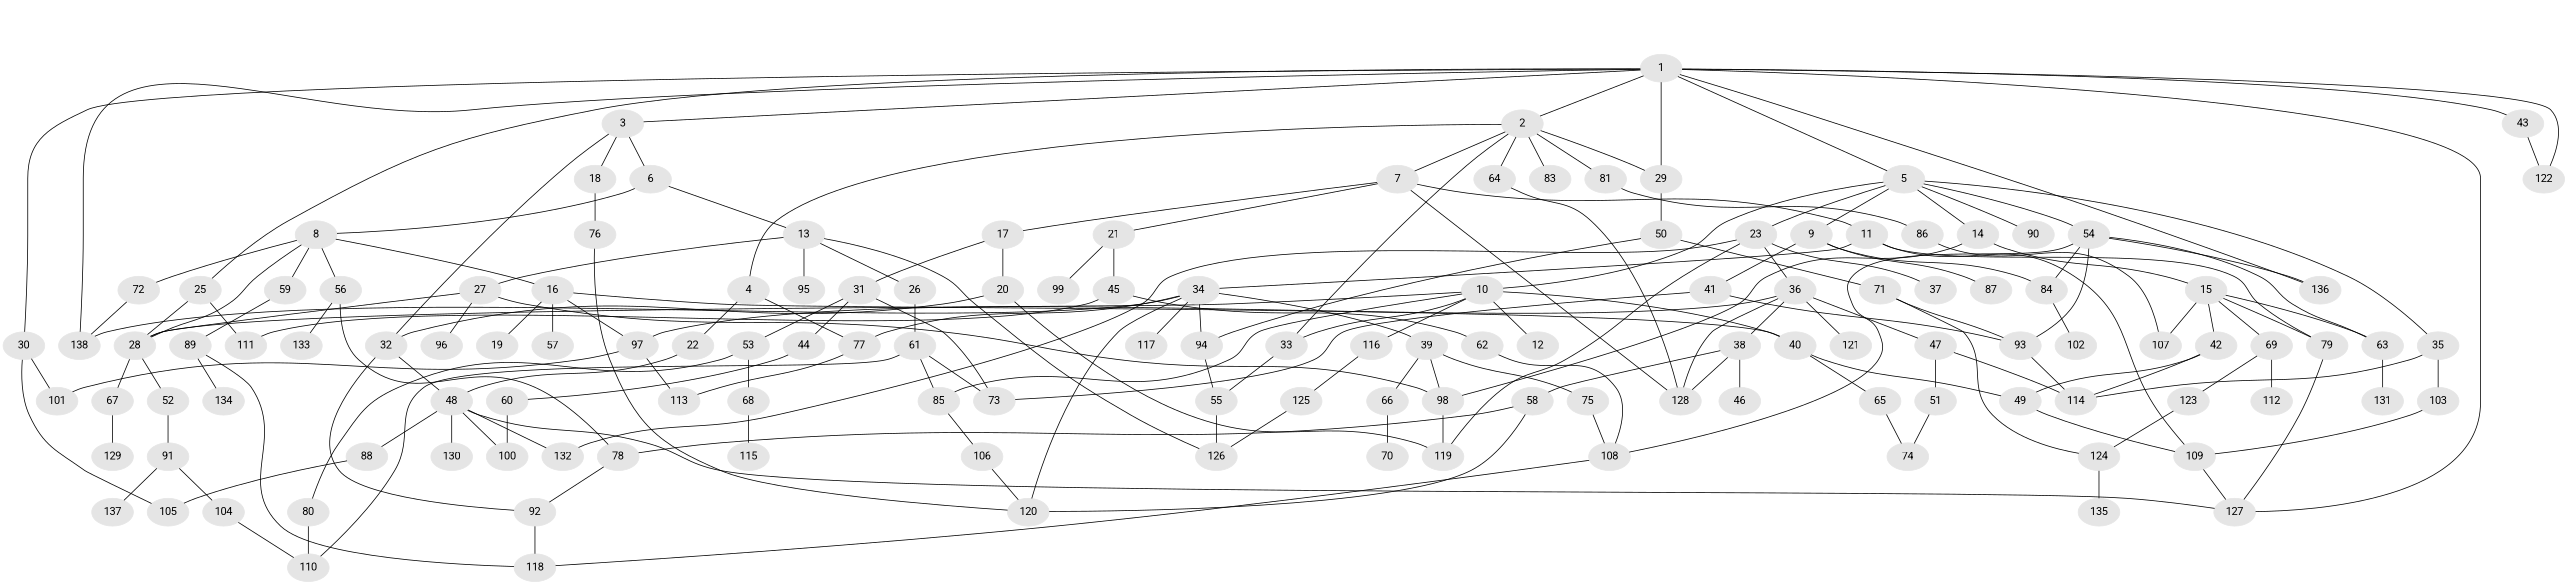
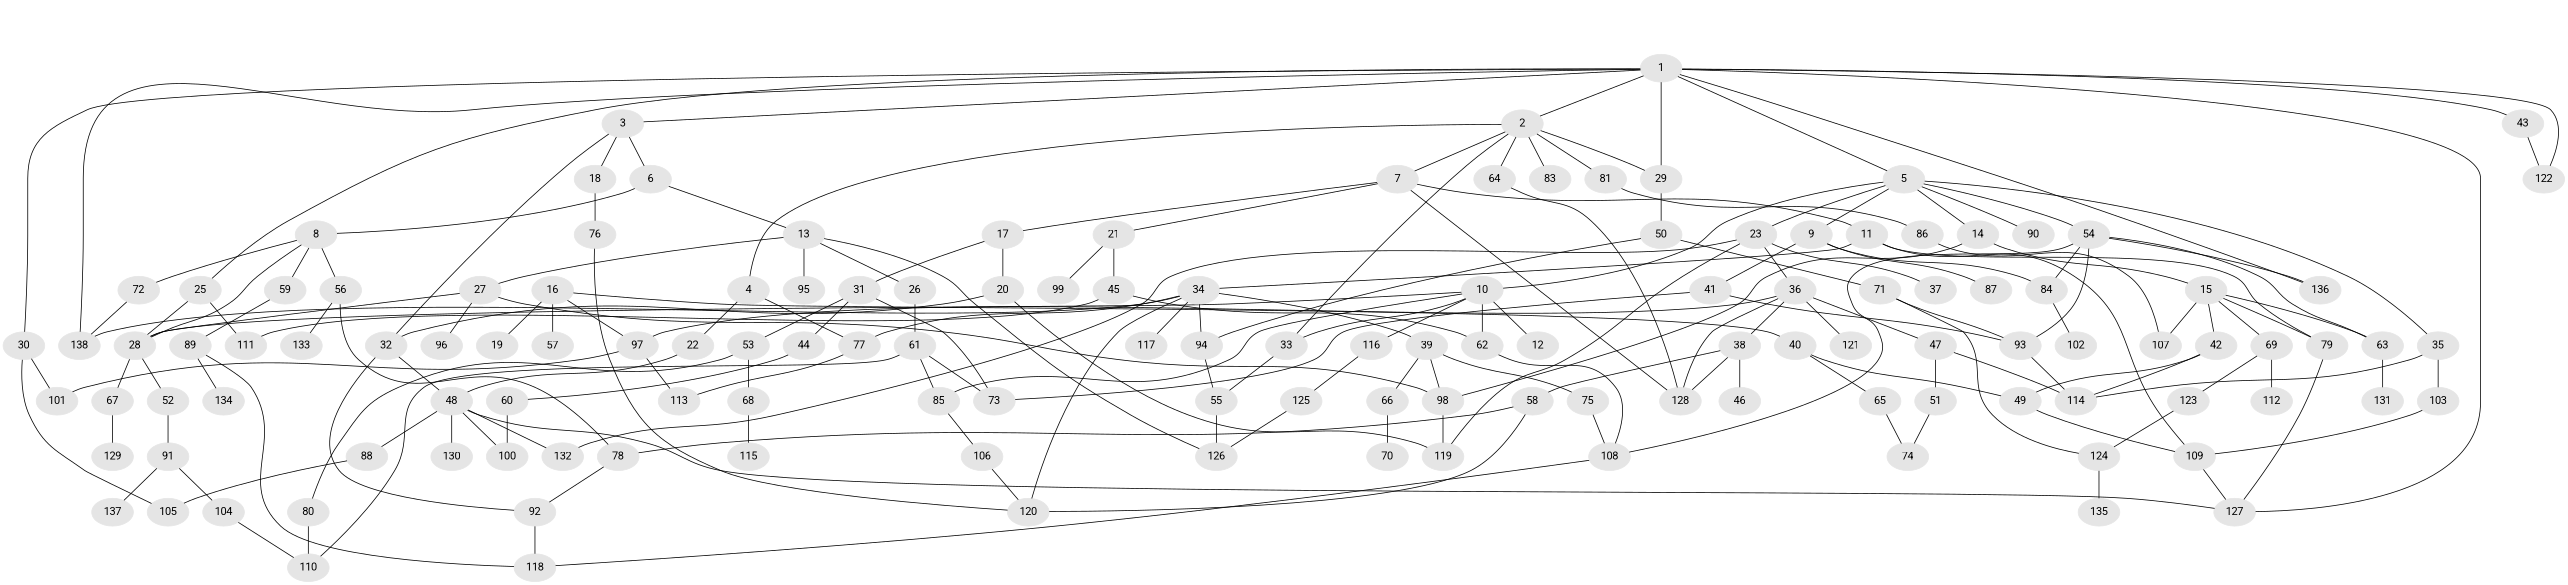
(435, 259) -> none
(1629, 304) -> (1482, 319)
